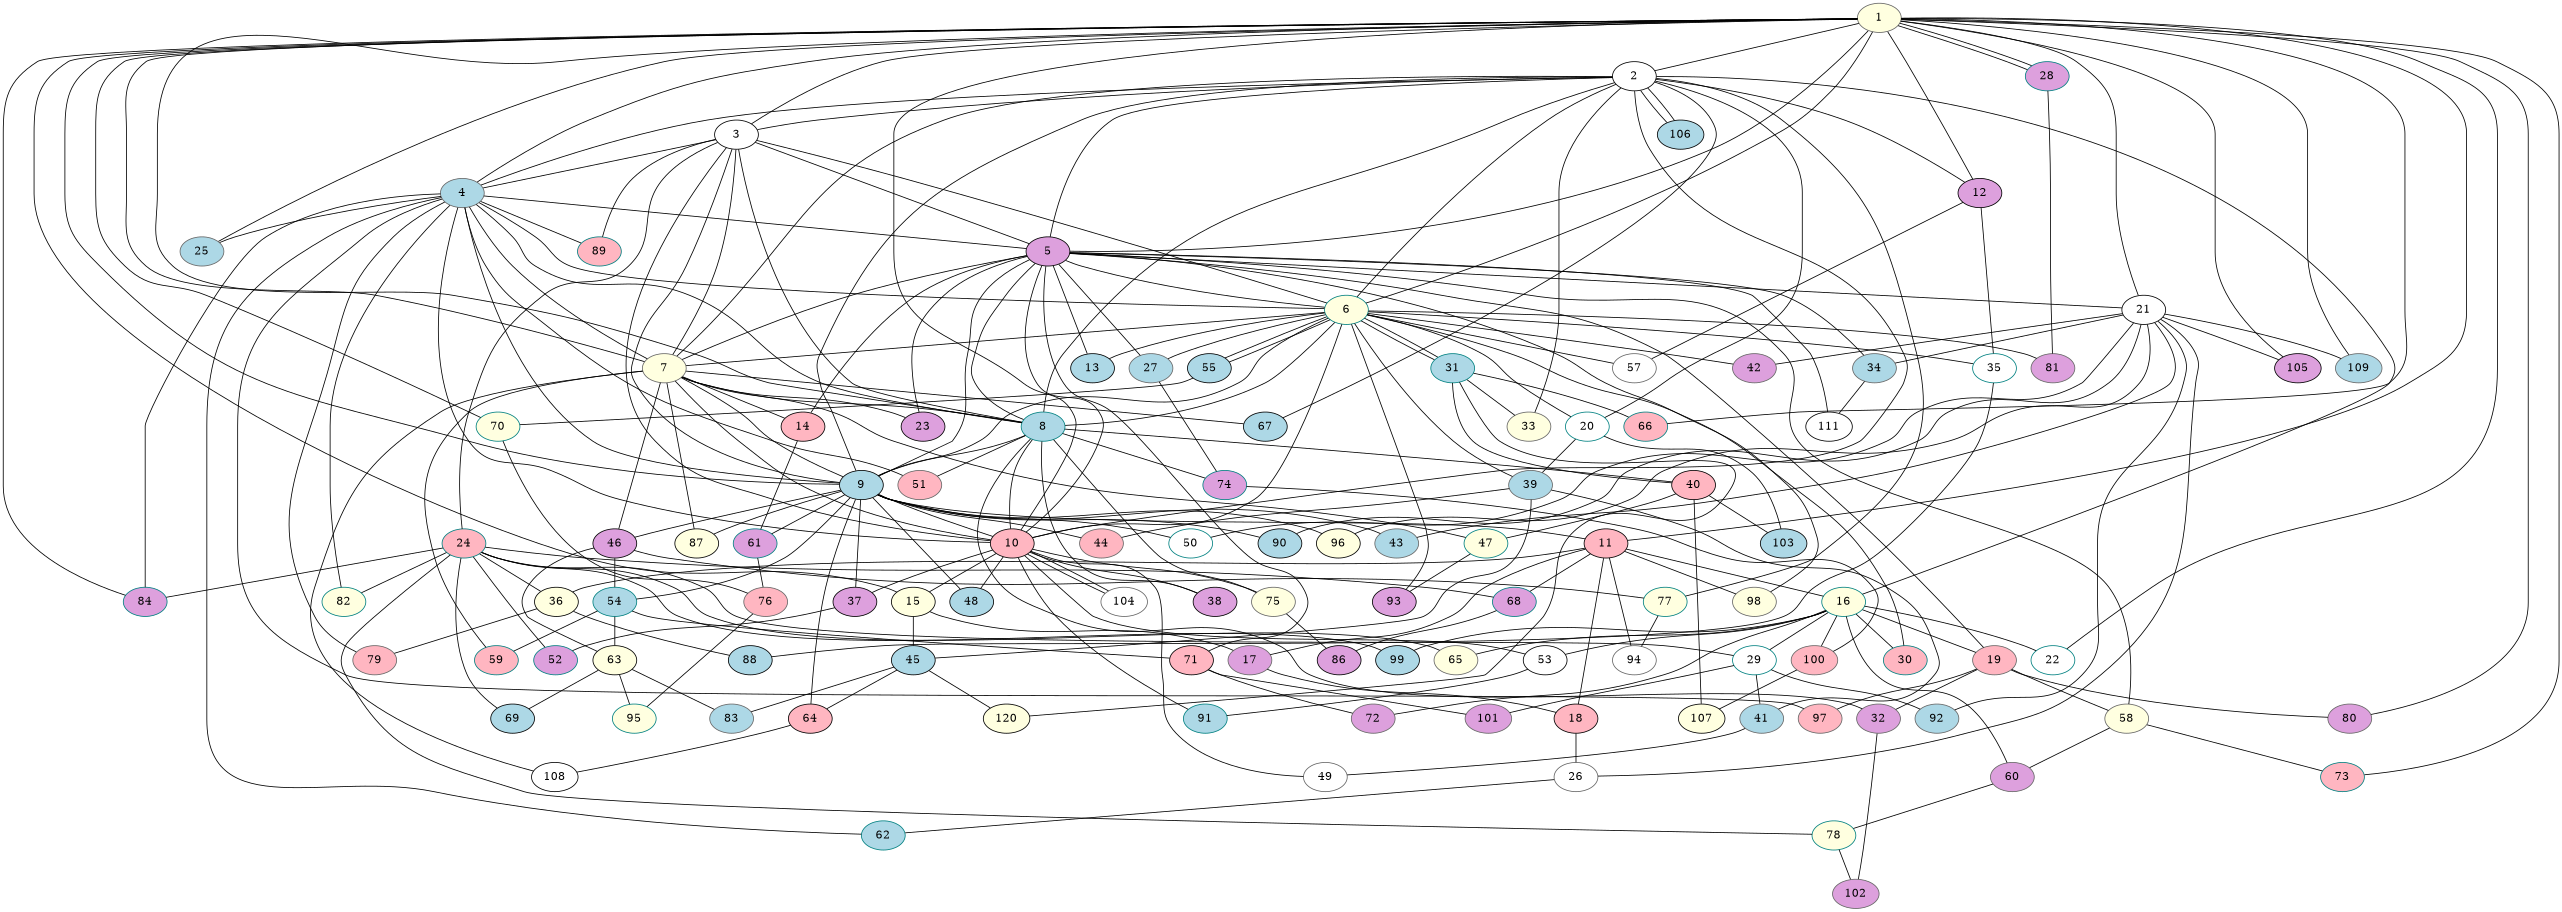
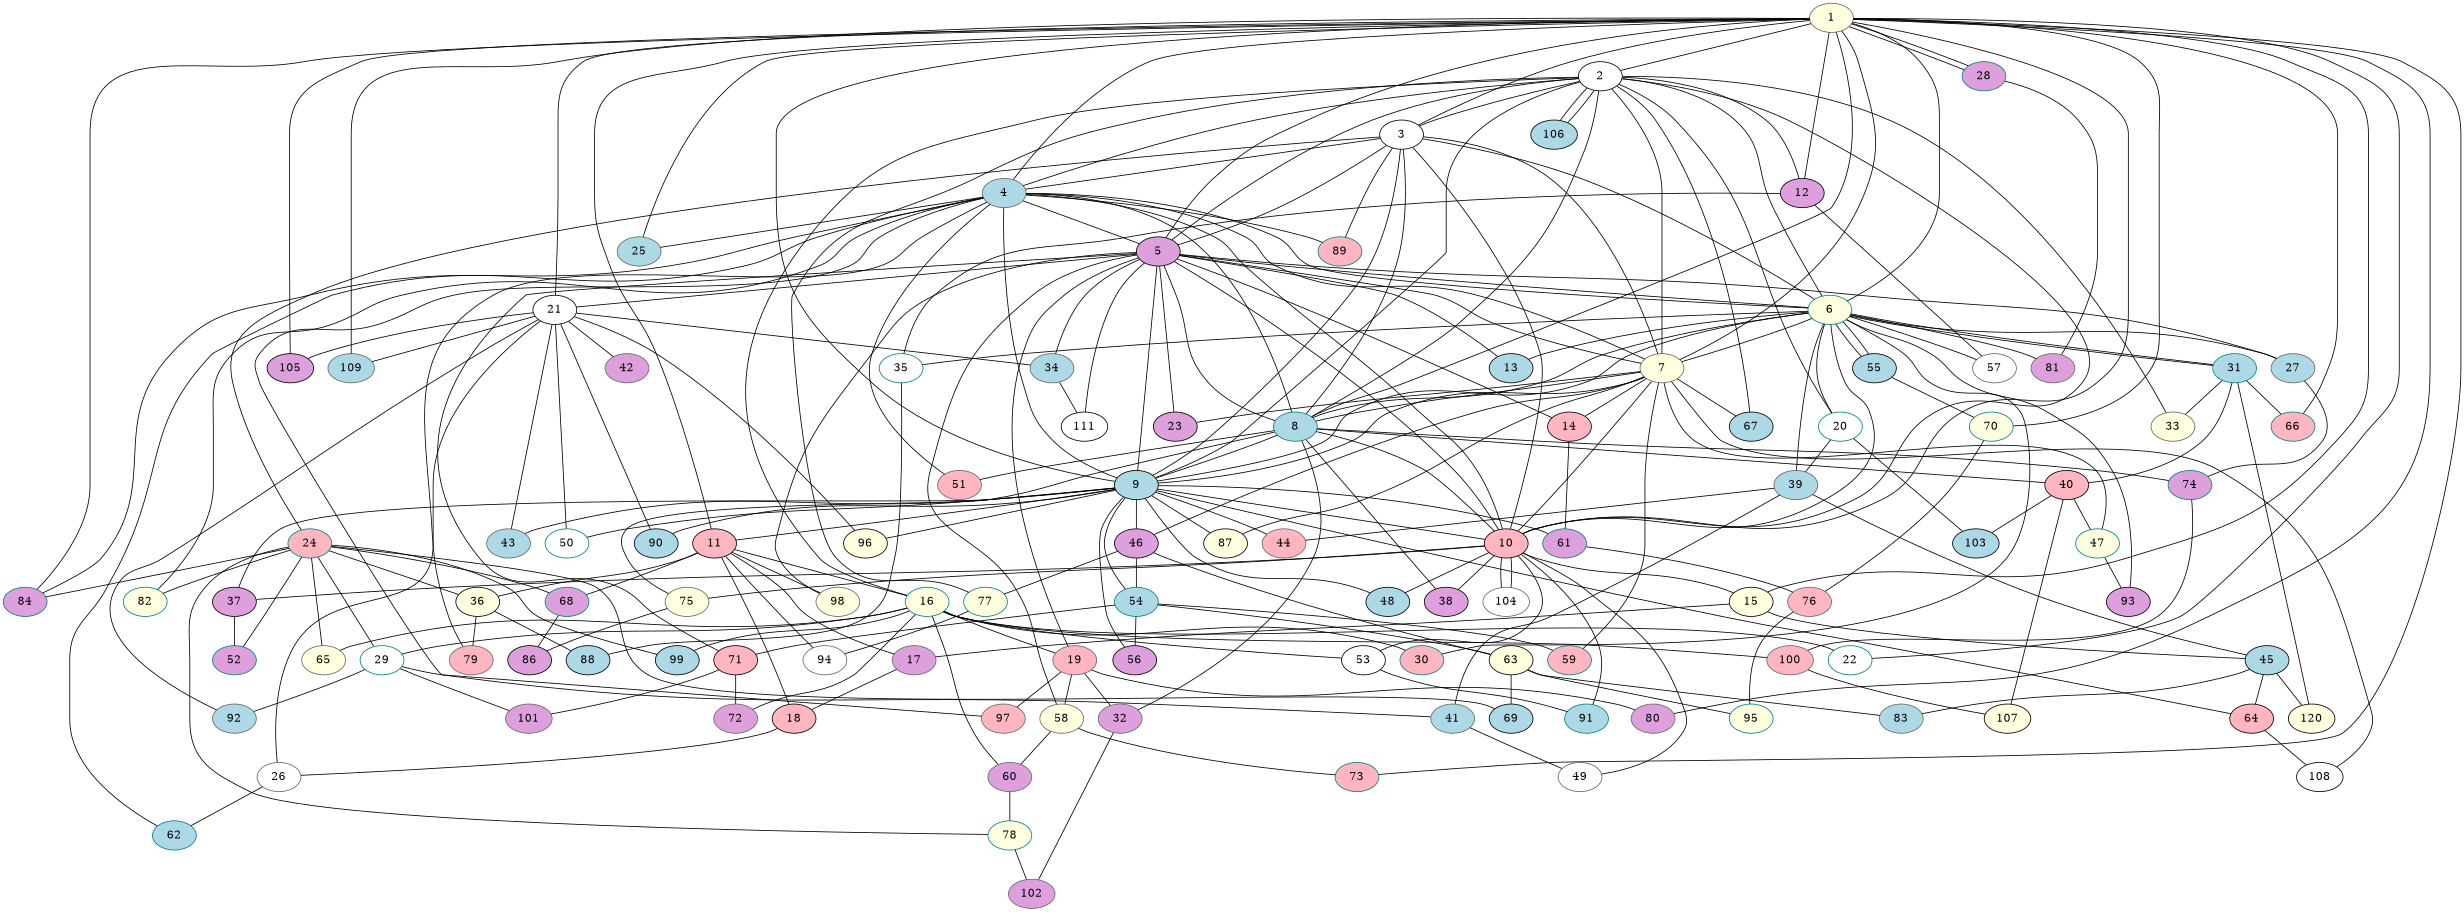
(1551, 338) -> none
none -> (1135, 660)
